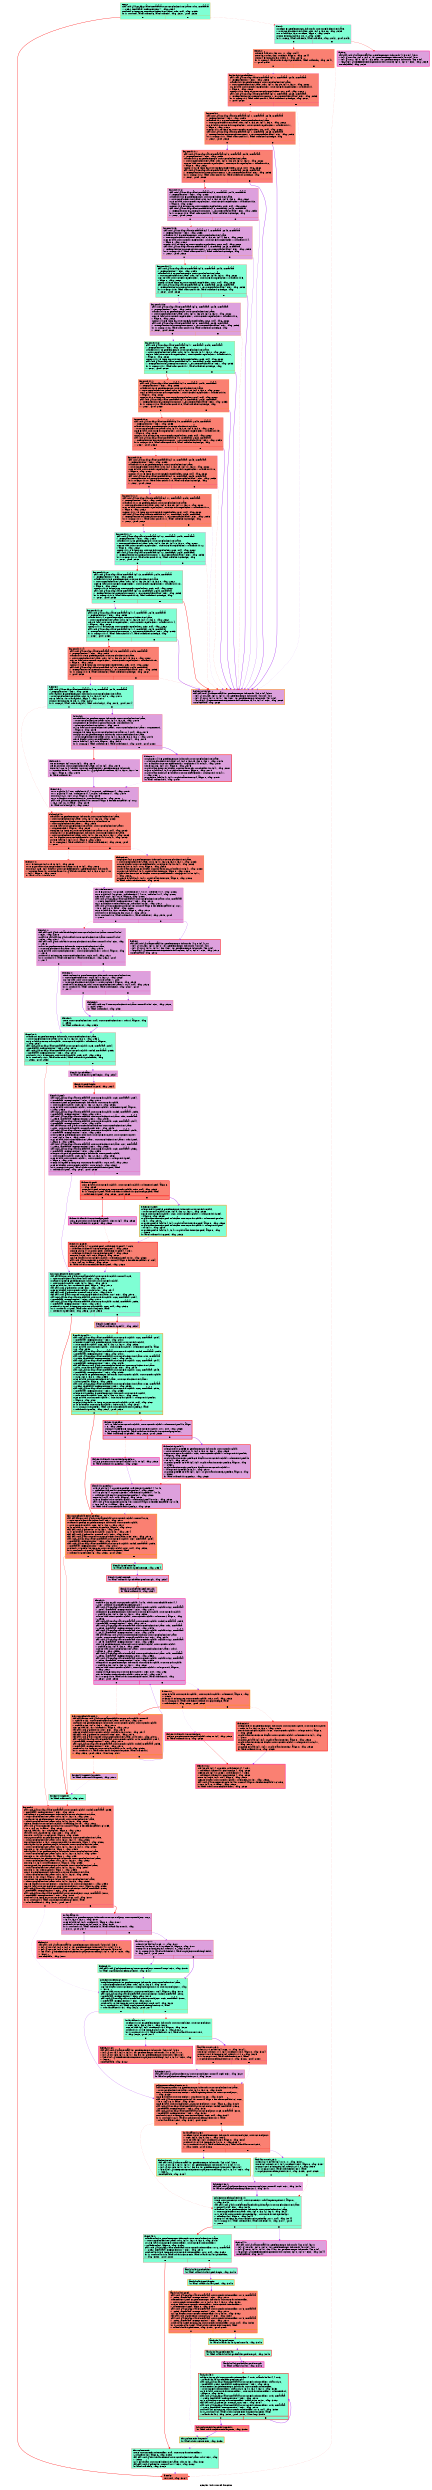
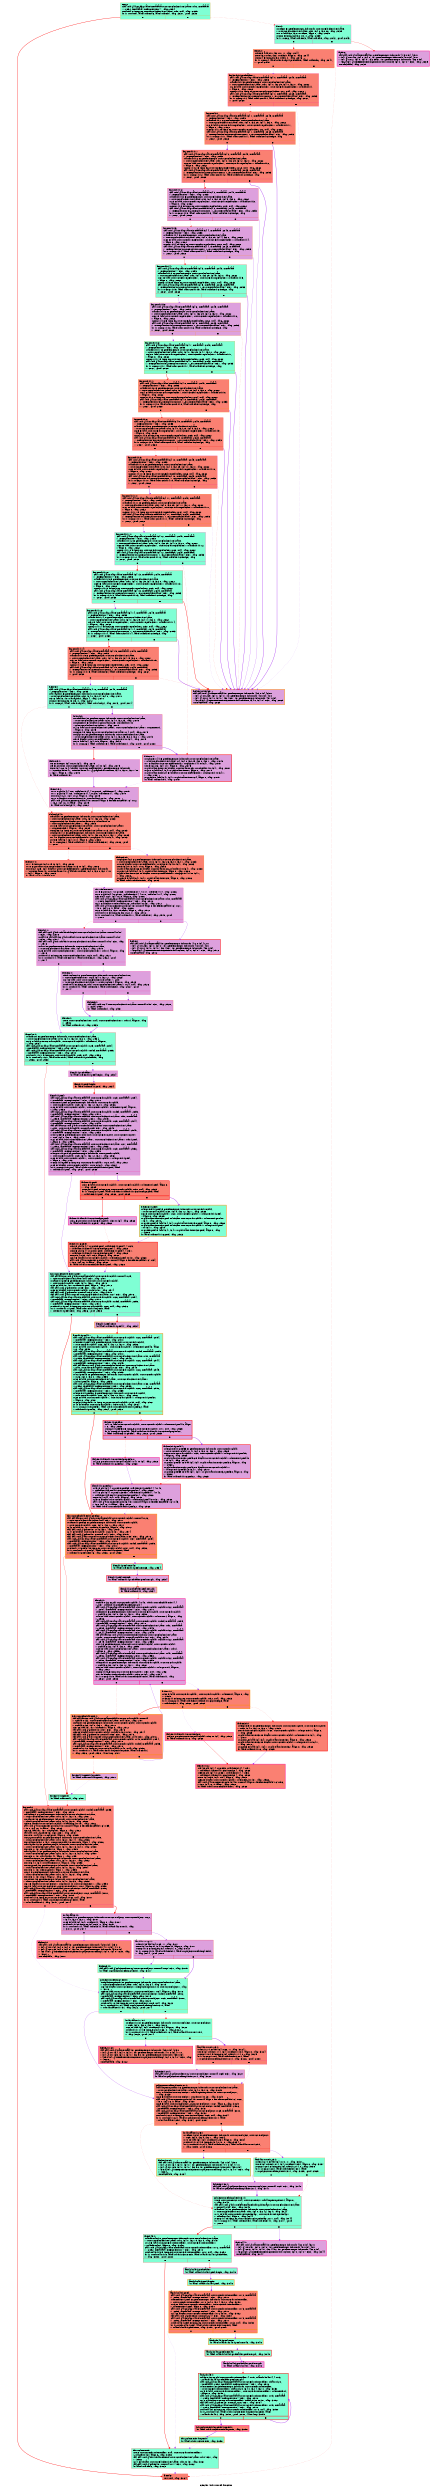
(207, 628) -> (187, 659)
none -> (117, 1178)
(191, 2385) -> (175, 2388)
